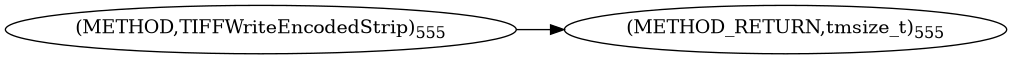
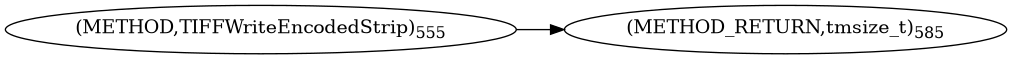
(929, 28) -> (929, 28)
